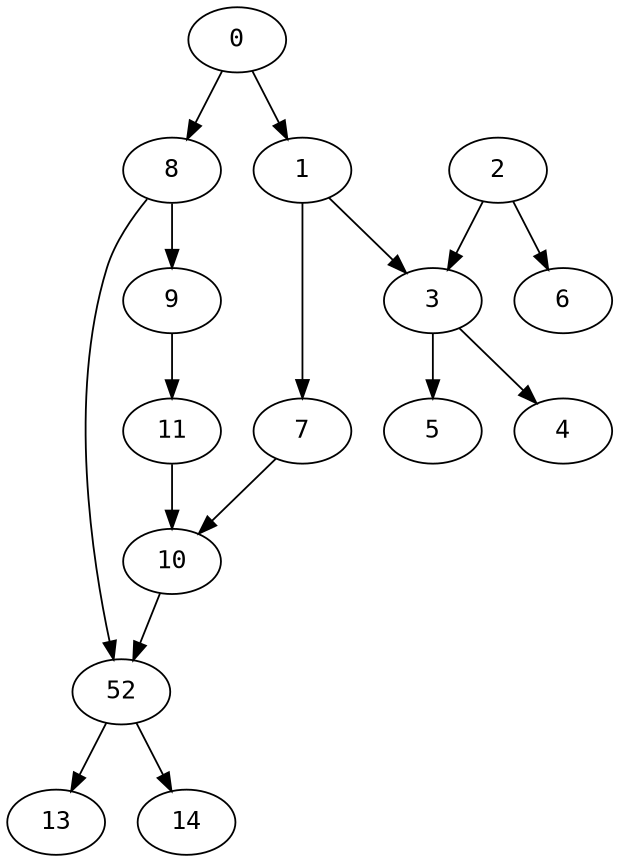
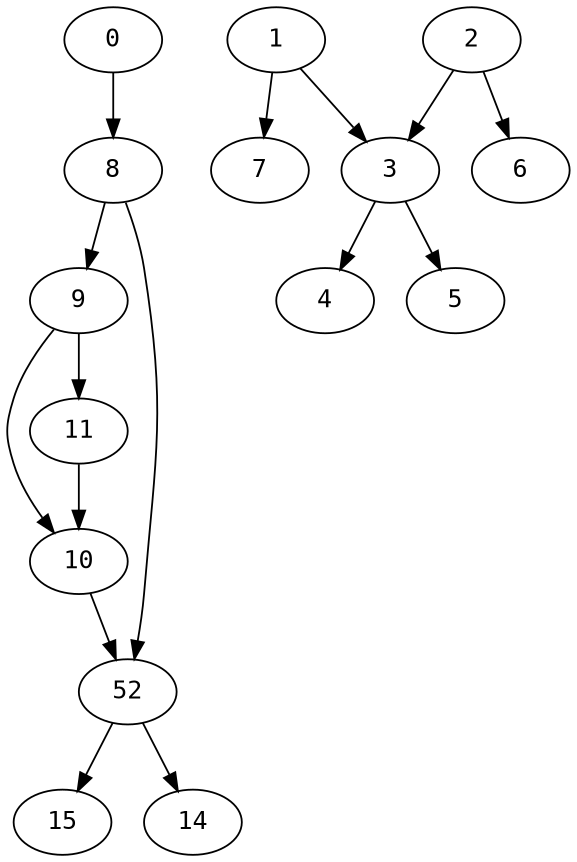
(266, 97) -> none
(244, 490) -> (8, 422)
(56, 822) -> (63, 822)
